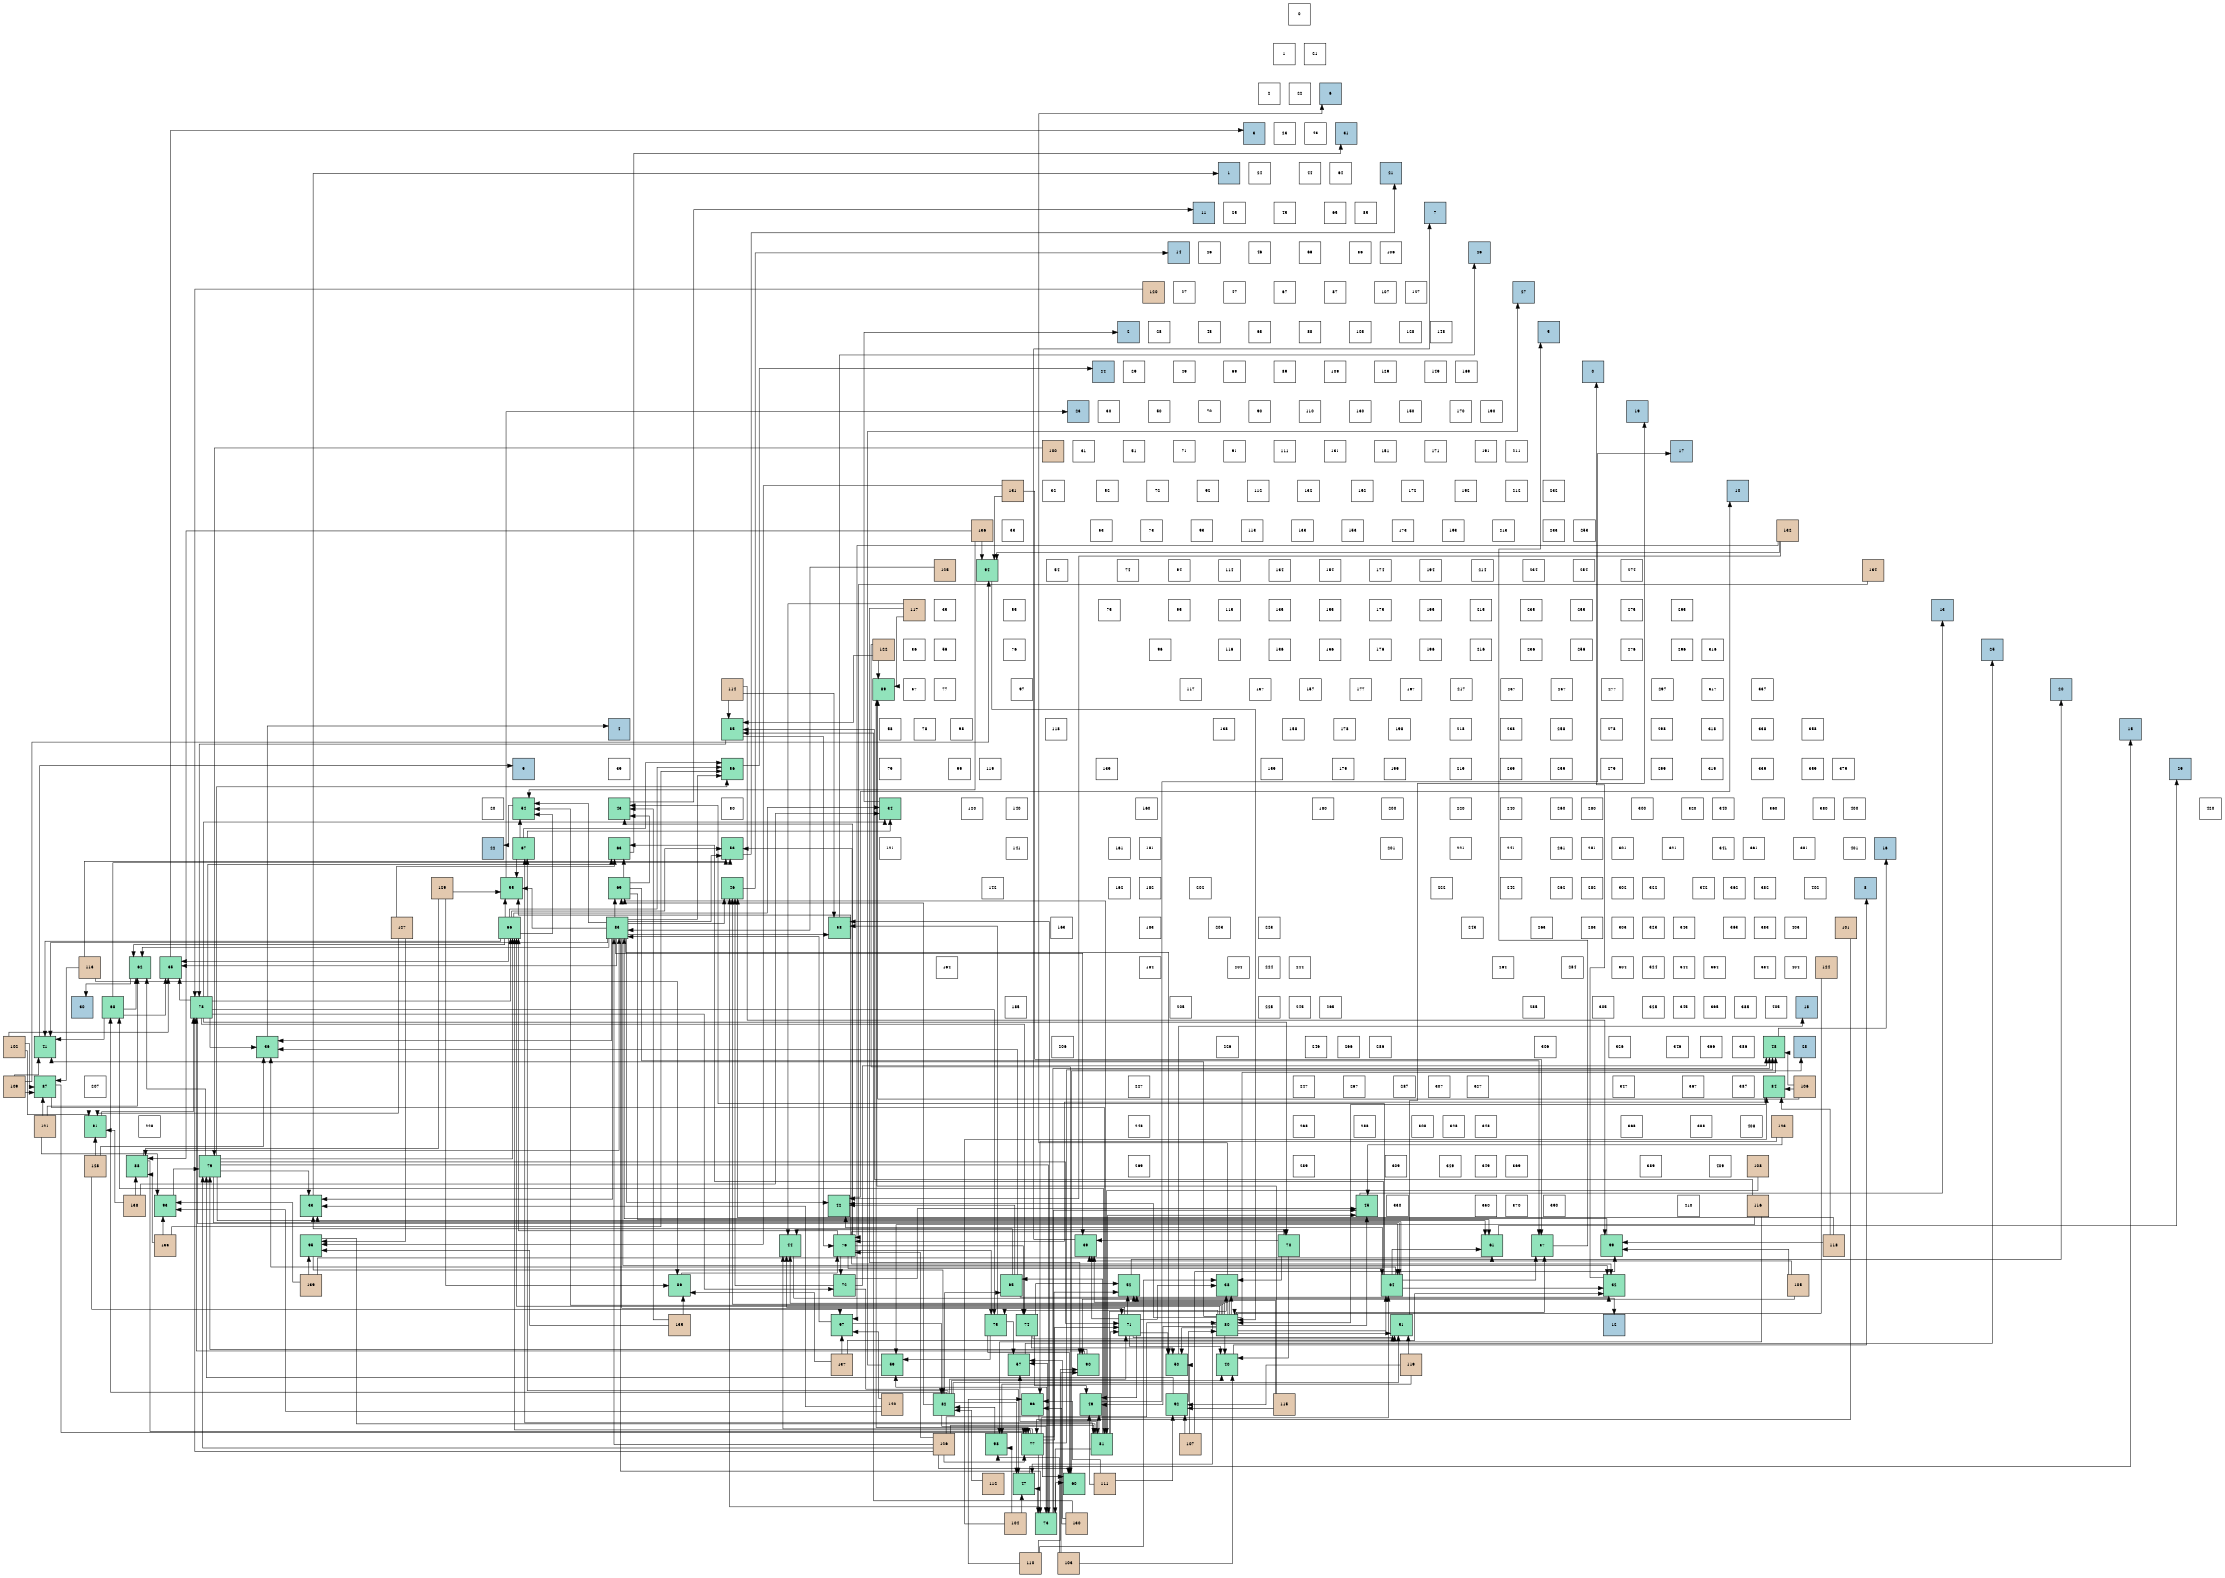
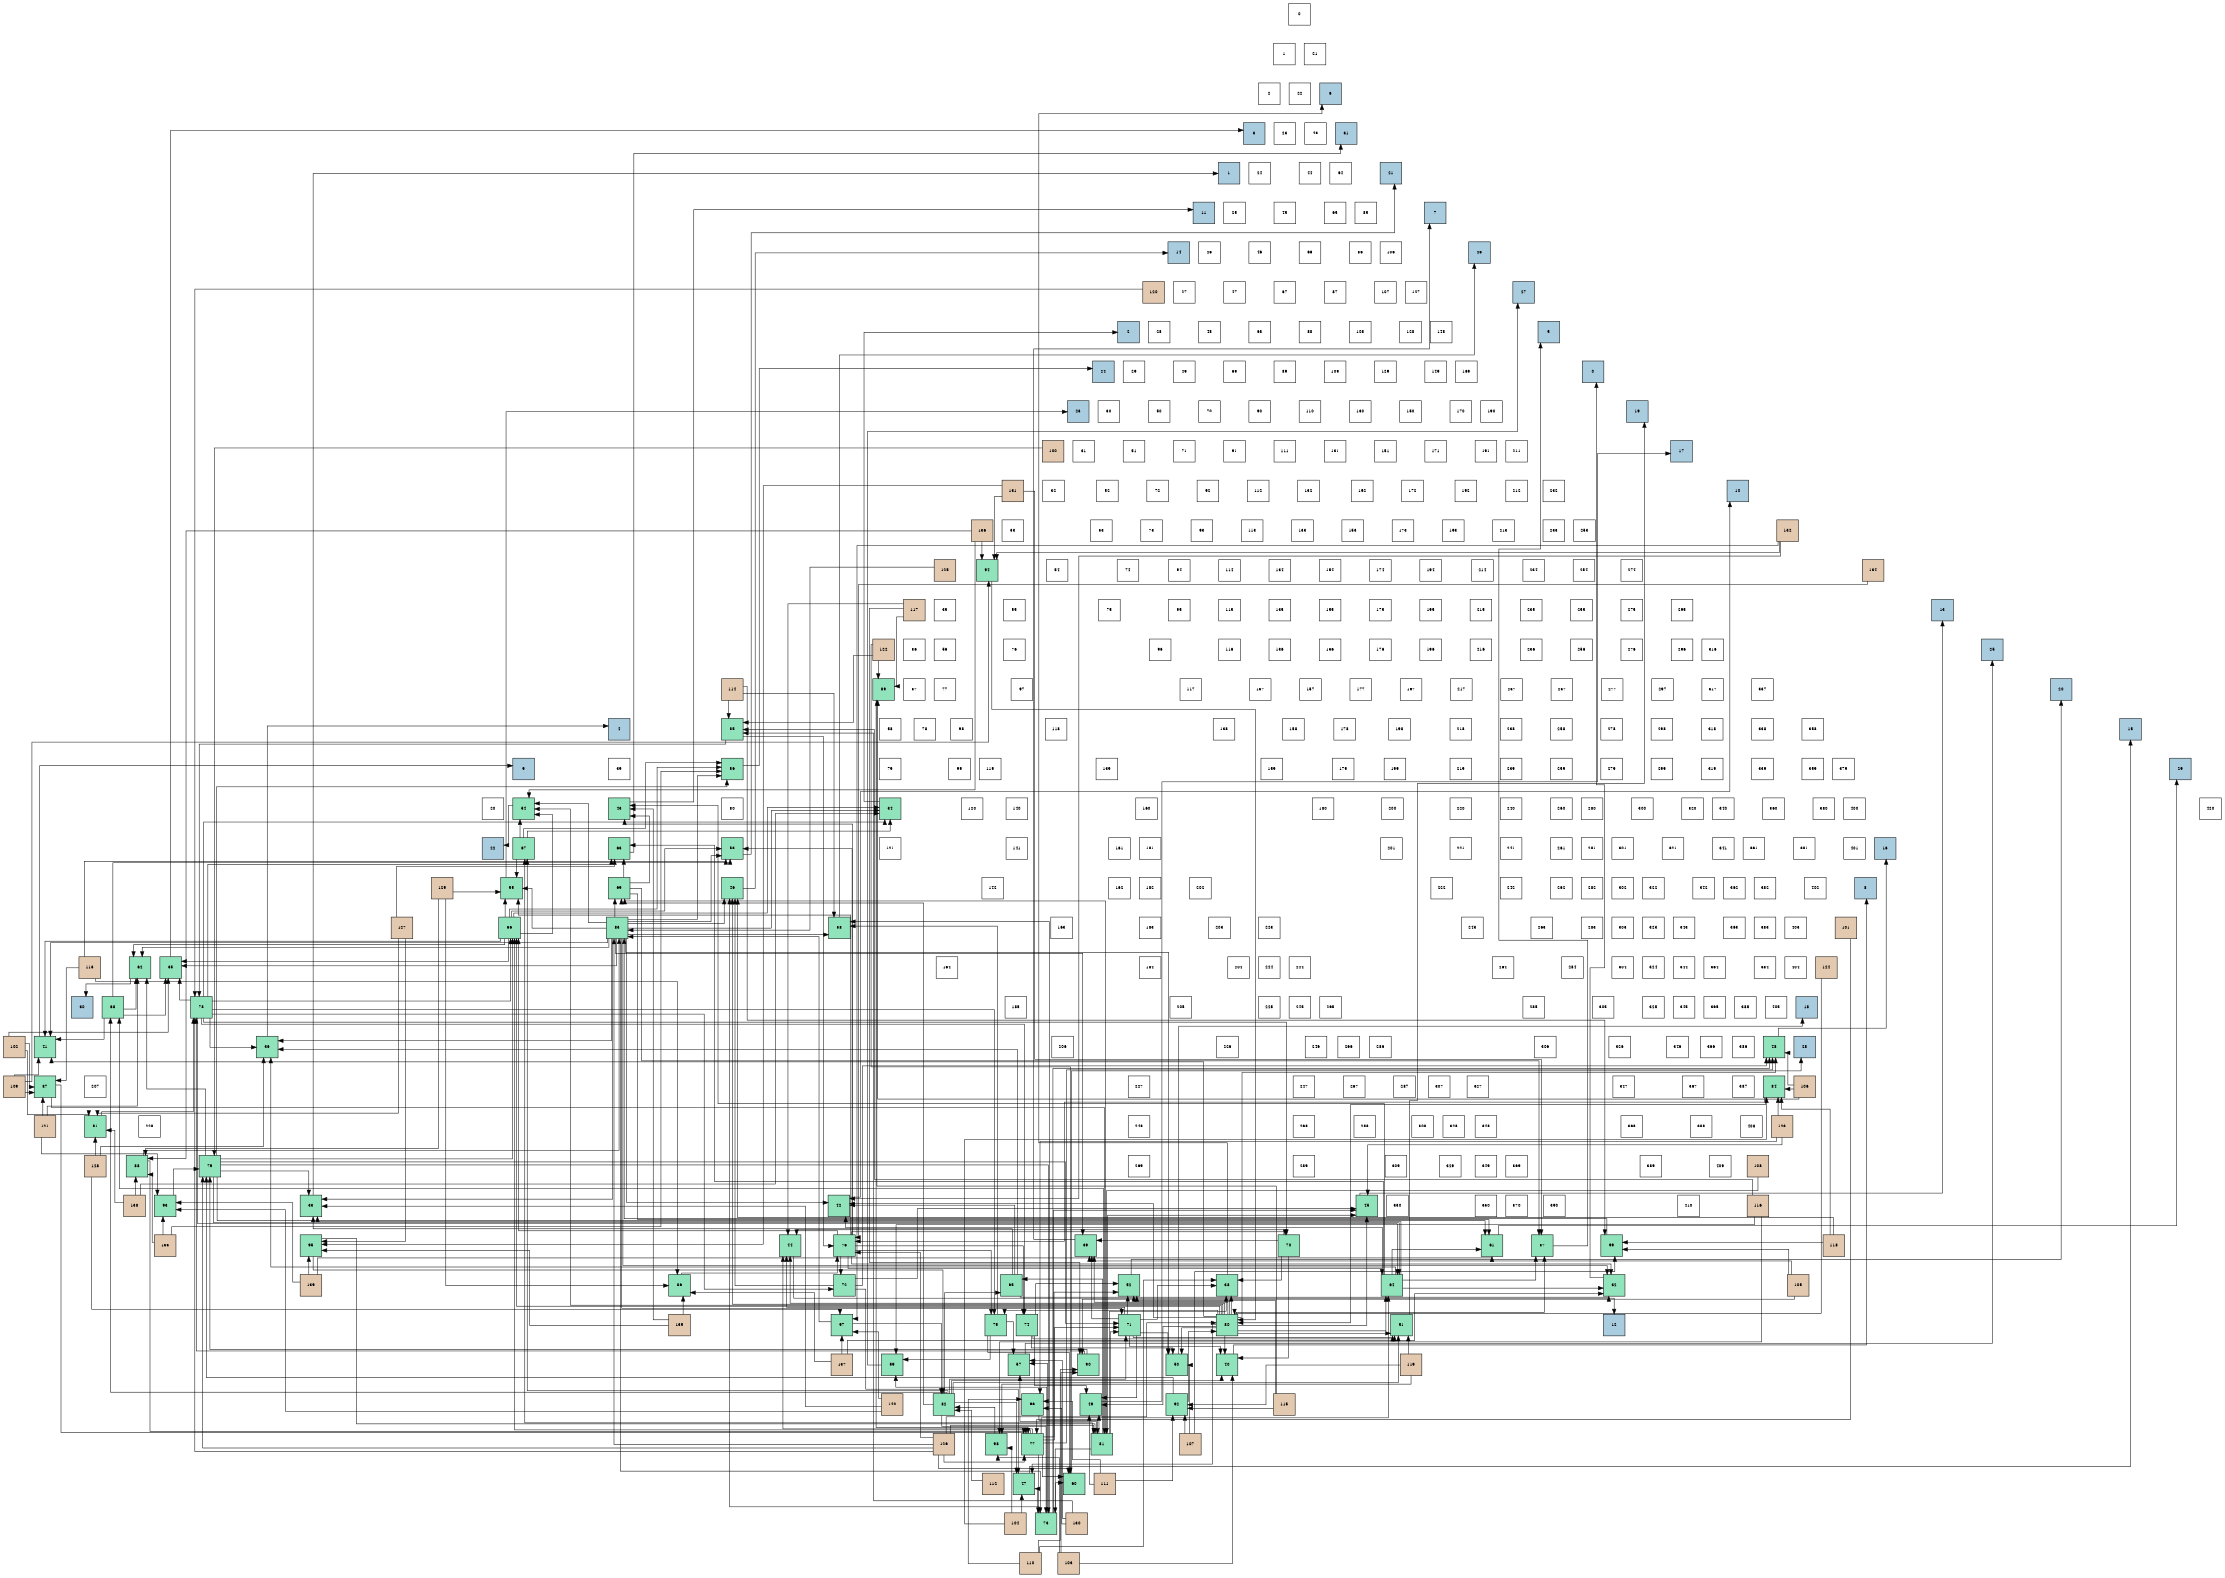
none -> (771, 889)
none -> (1778, 1109)
